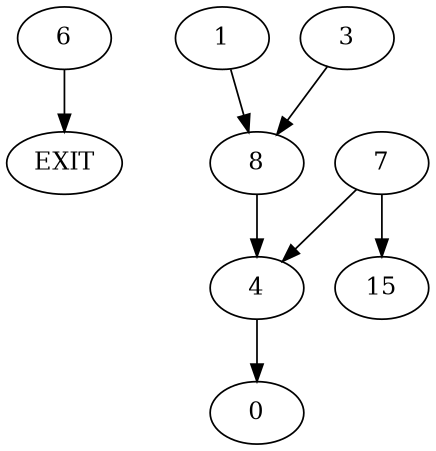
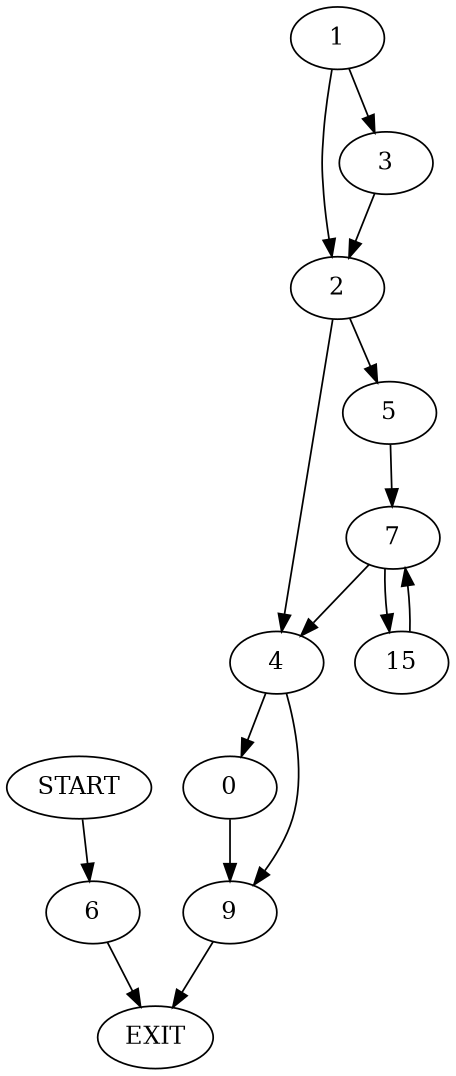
none -> (359, 92)
(257, 163) -> (338, 288)
none -> (390, 413)
none -> (410, 608)
none -> (79, 788)
none -> (230, 912)
